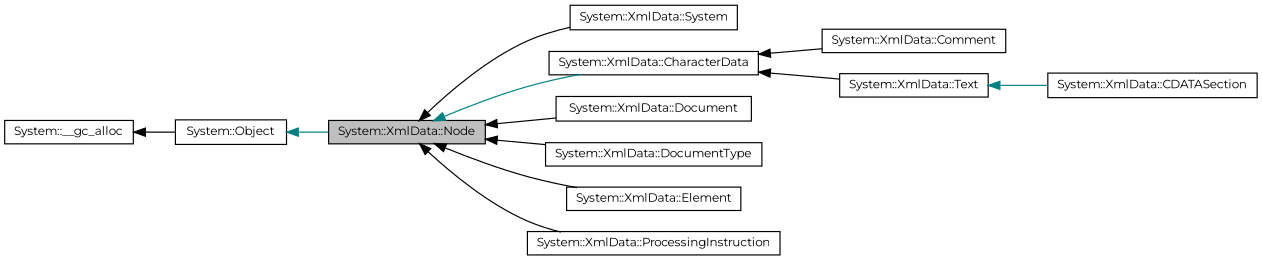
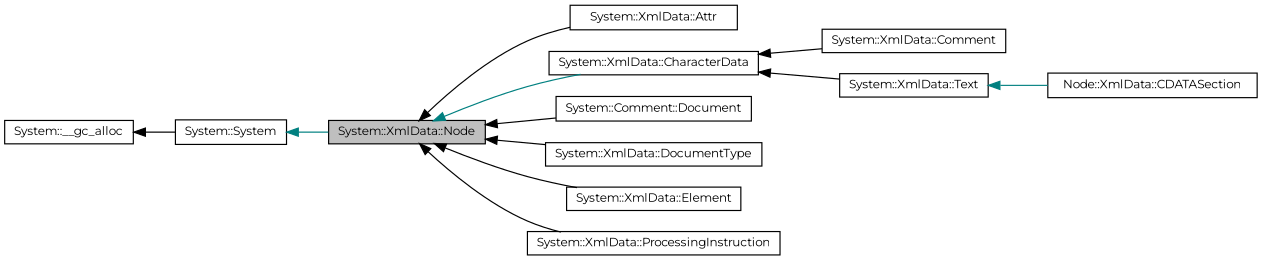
(654, 18) -> (654, 18)
(1152, 85) -> (1152, 85)
(654, 109) -> (654, 109)
(231, 132) -> (231, 132)
